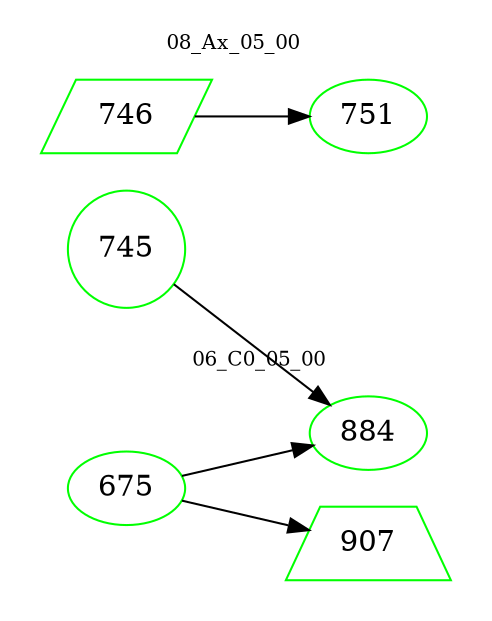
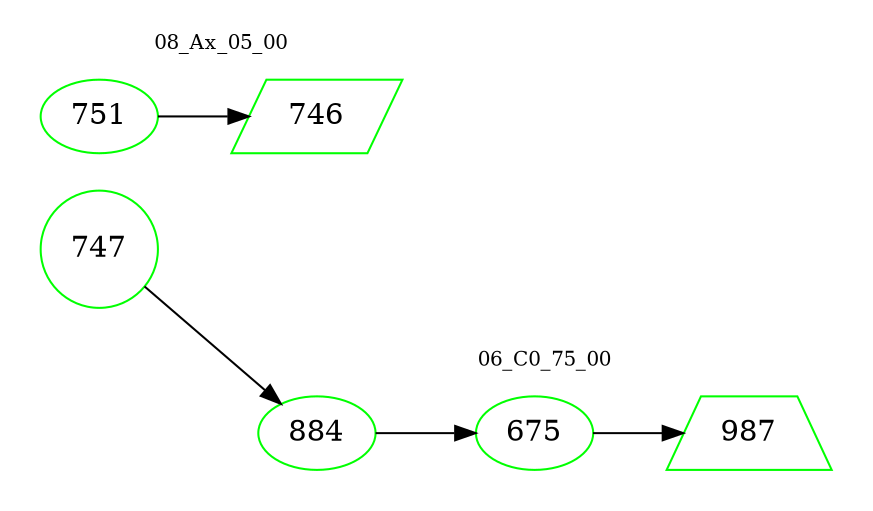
(241, 116) -> (193, 116)
(127, 249) -> (99, 249)
(260, 361) -> (545, 361)
(237, 463) -> (415, 433)
(368, 543) -> (749, 433)
